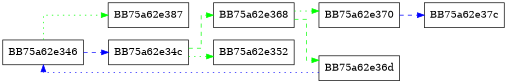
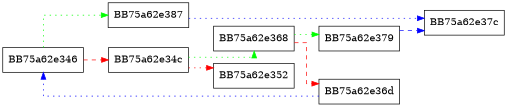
(359, 15) -> (359, 39)
none -> (303, 18)
(201, 35) -> (222, 57)
(307, 36) -> (307, 60)
(93, 52) -> (93, 60)
(198, 56) -> (198, 68)
